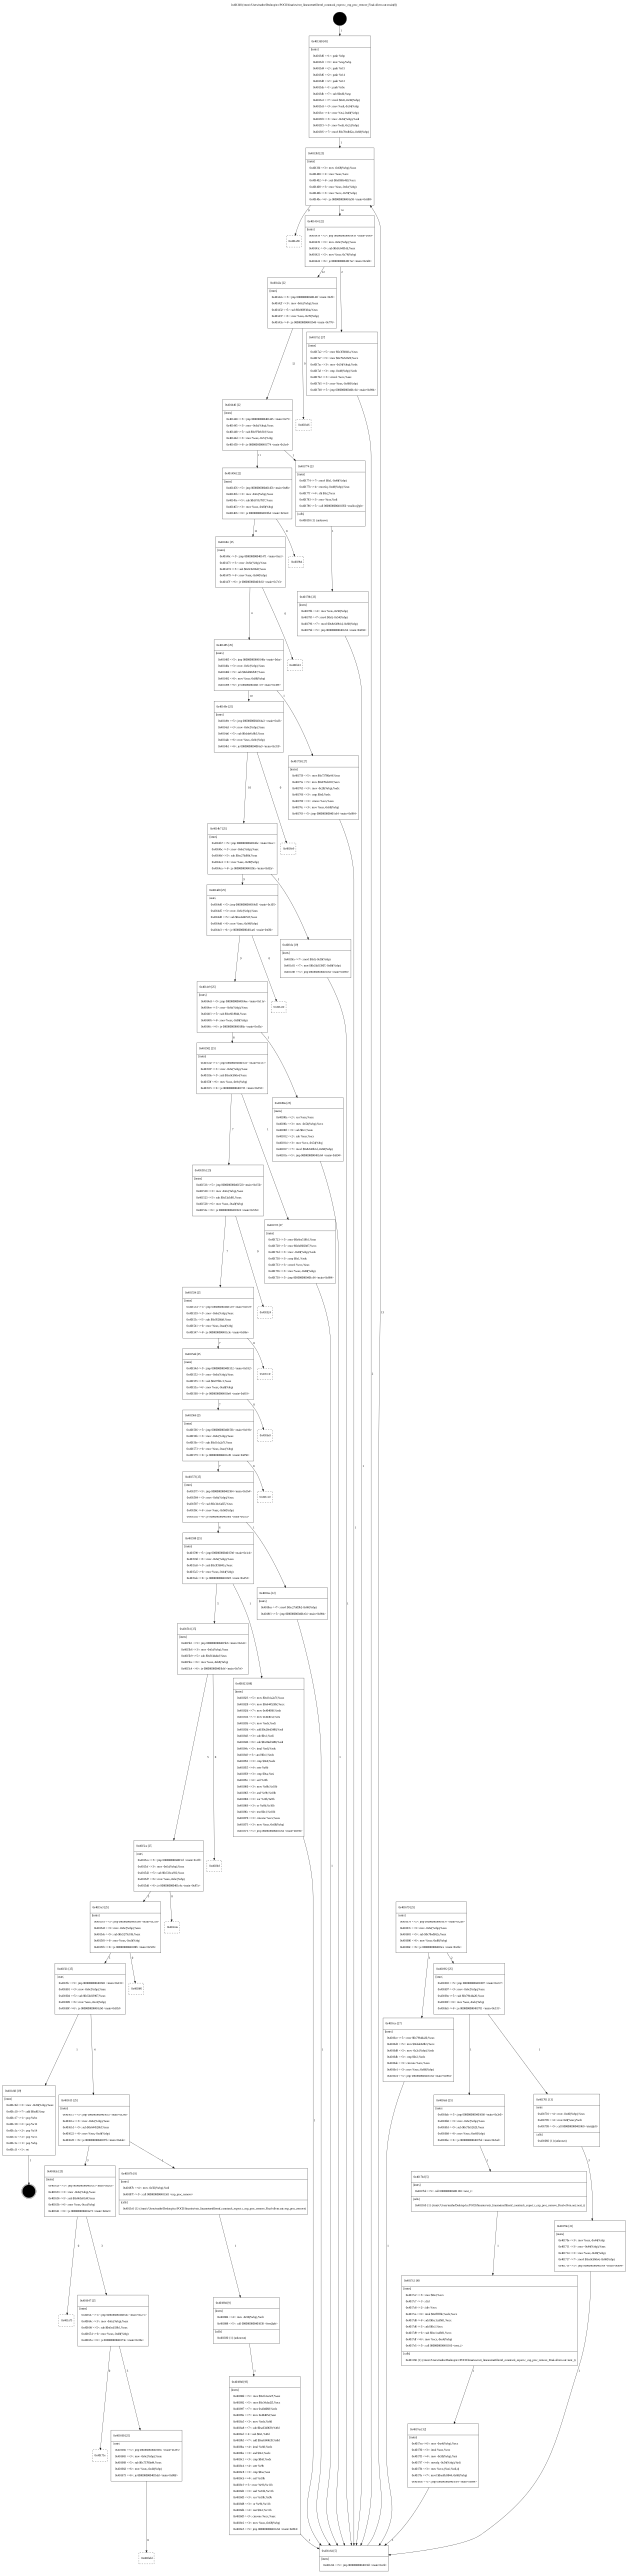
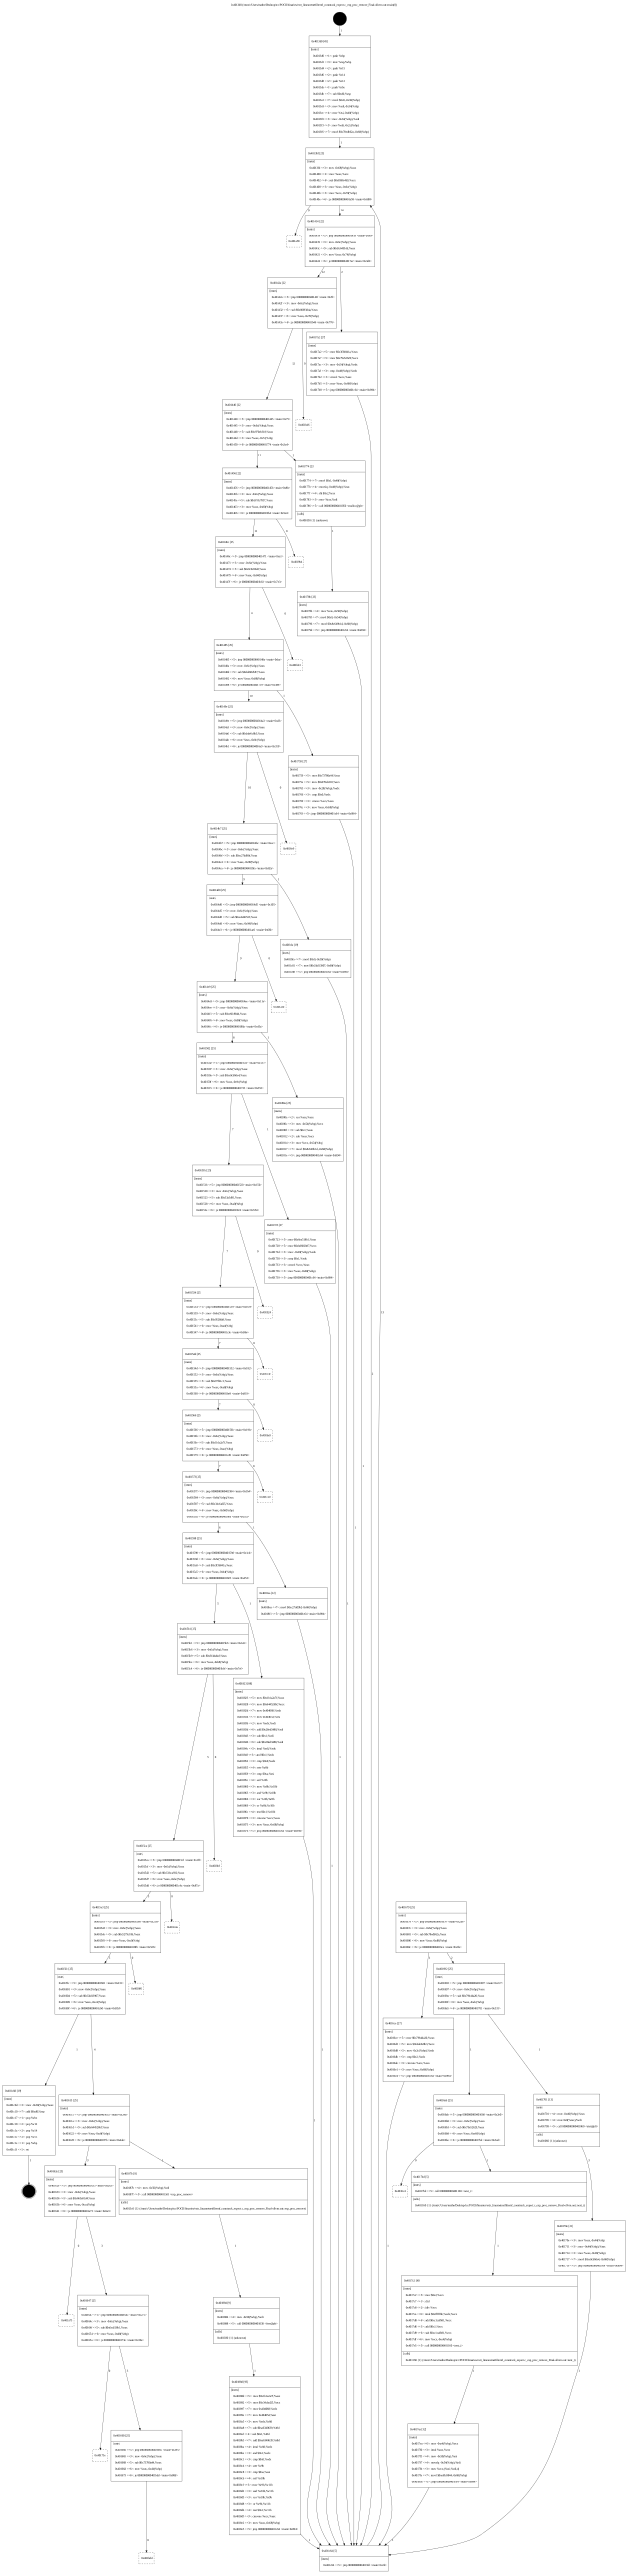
none -> (400, 2191)
